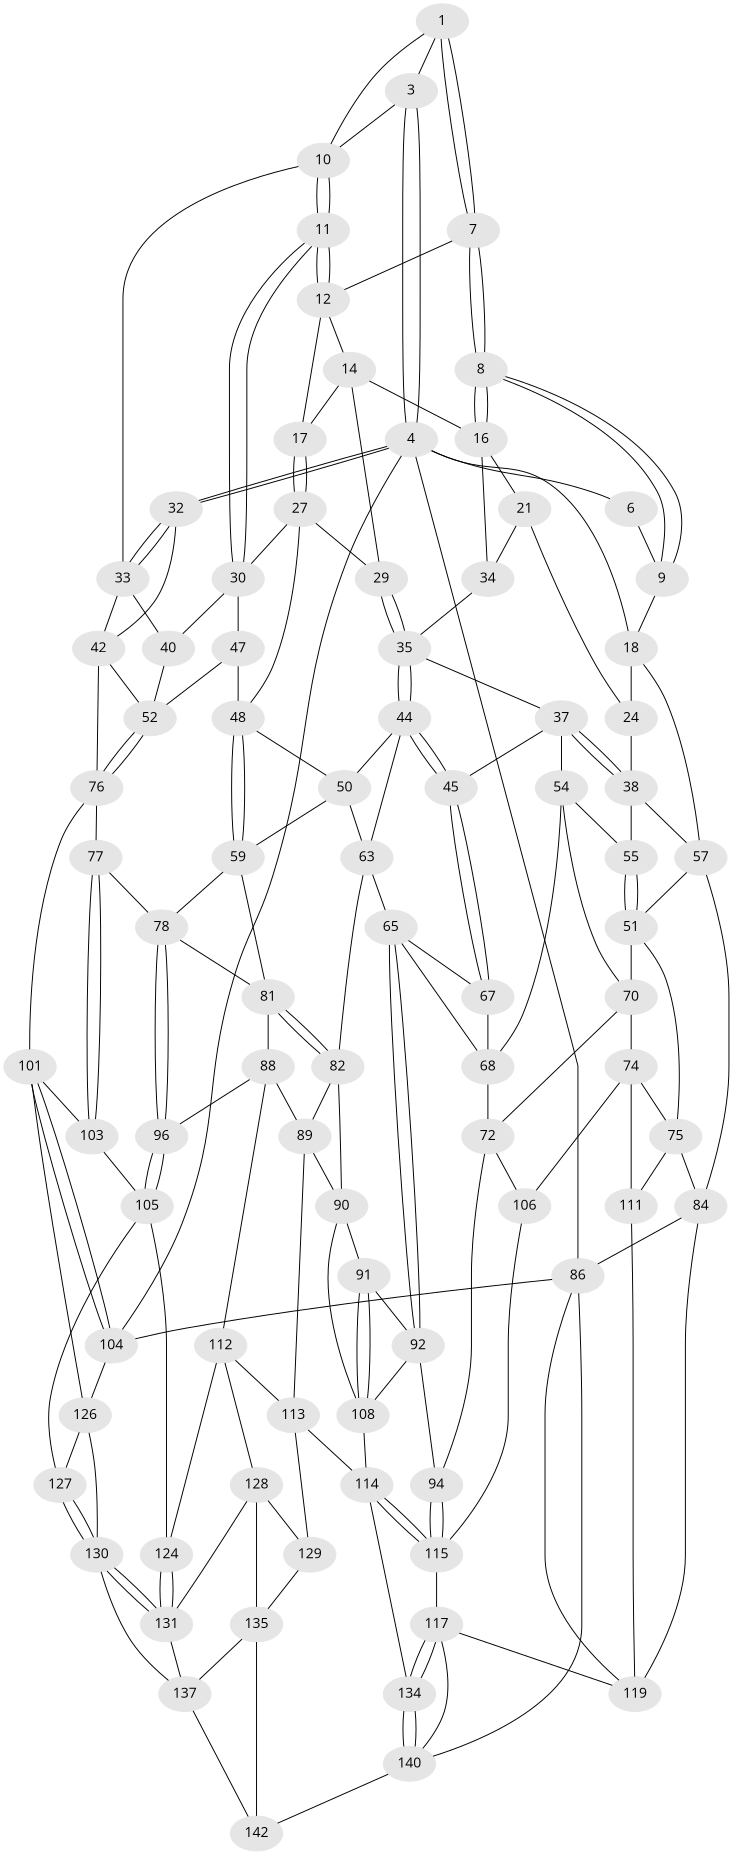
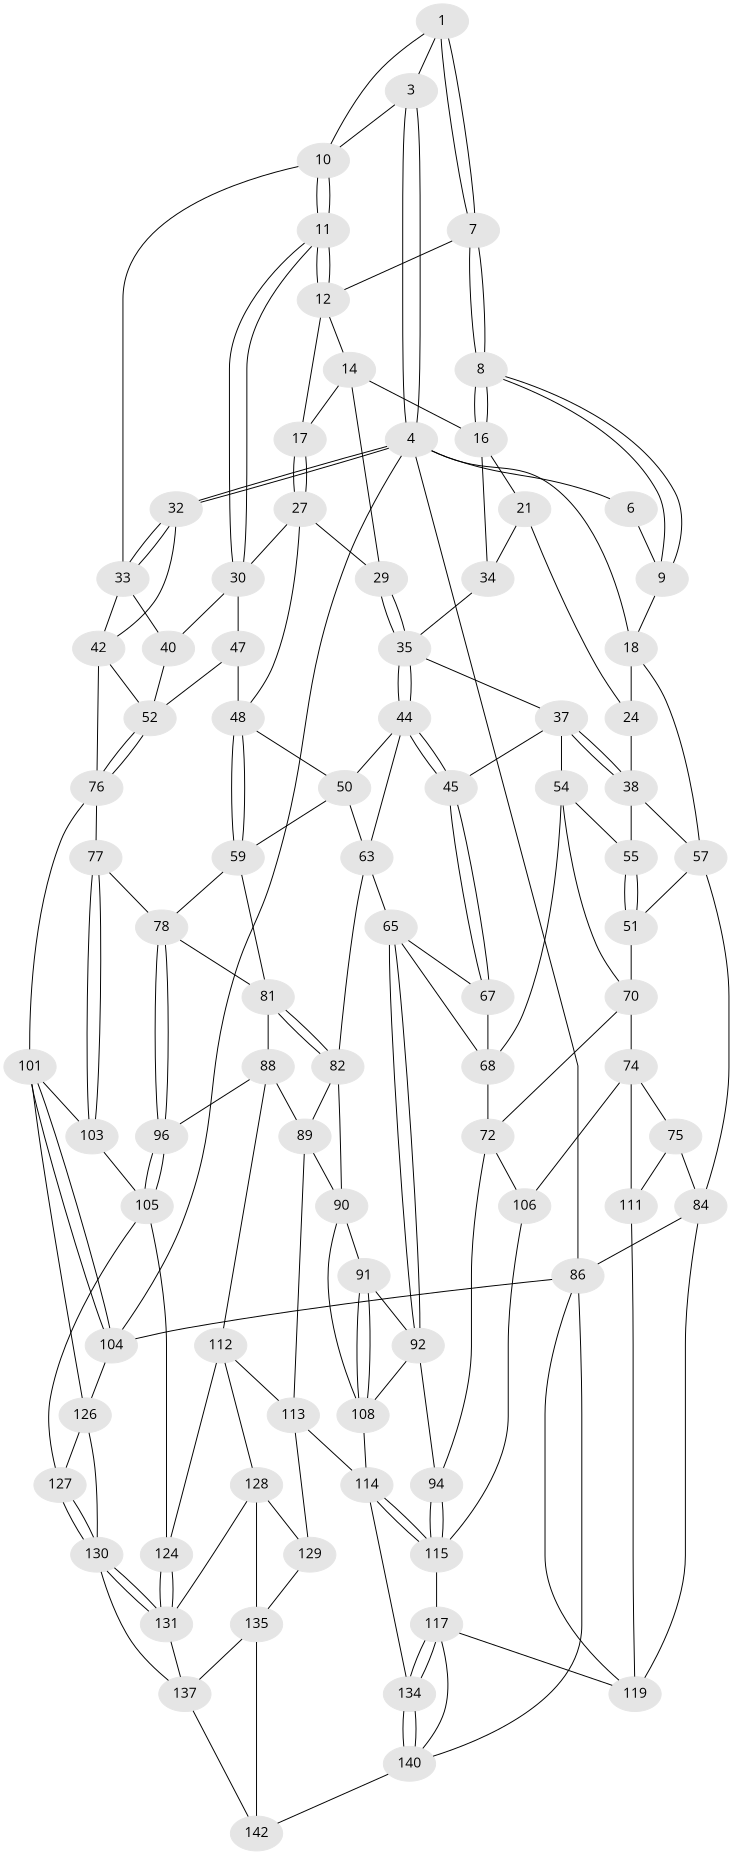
(676, 1027) -> none
